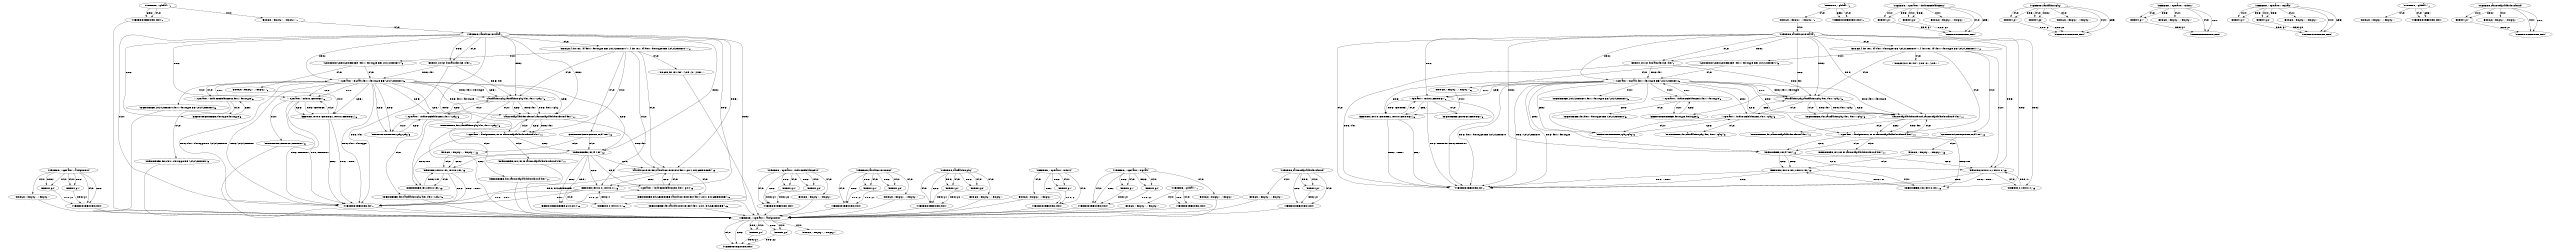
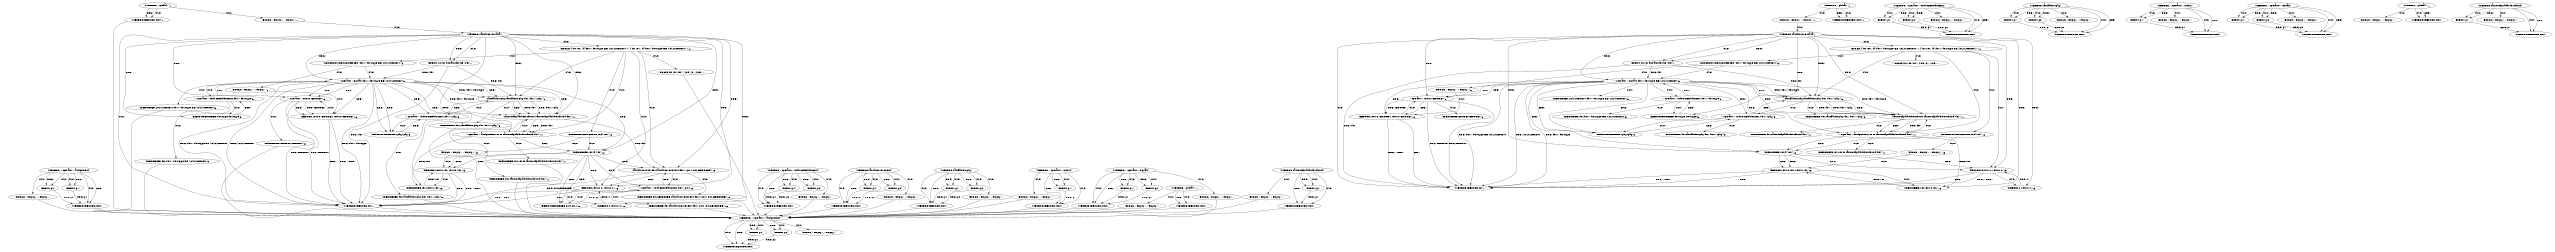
none -> (603, 192)
none -> (613, 200)
